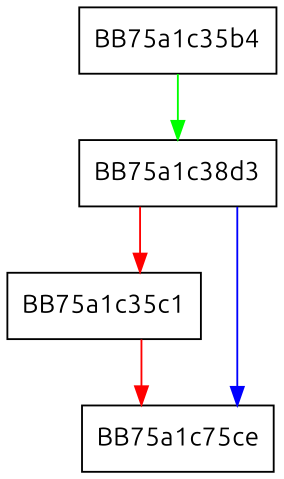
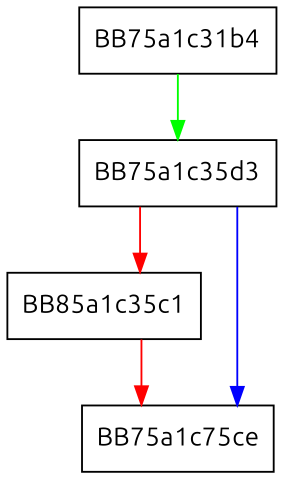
(178, 41) -> (178, 41)
(178, 173) -> (178, 173)
(104, 306) -> (104, 306)
